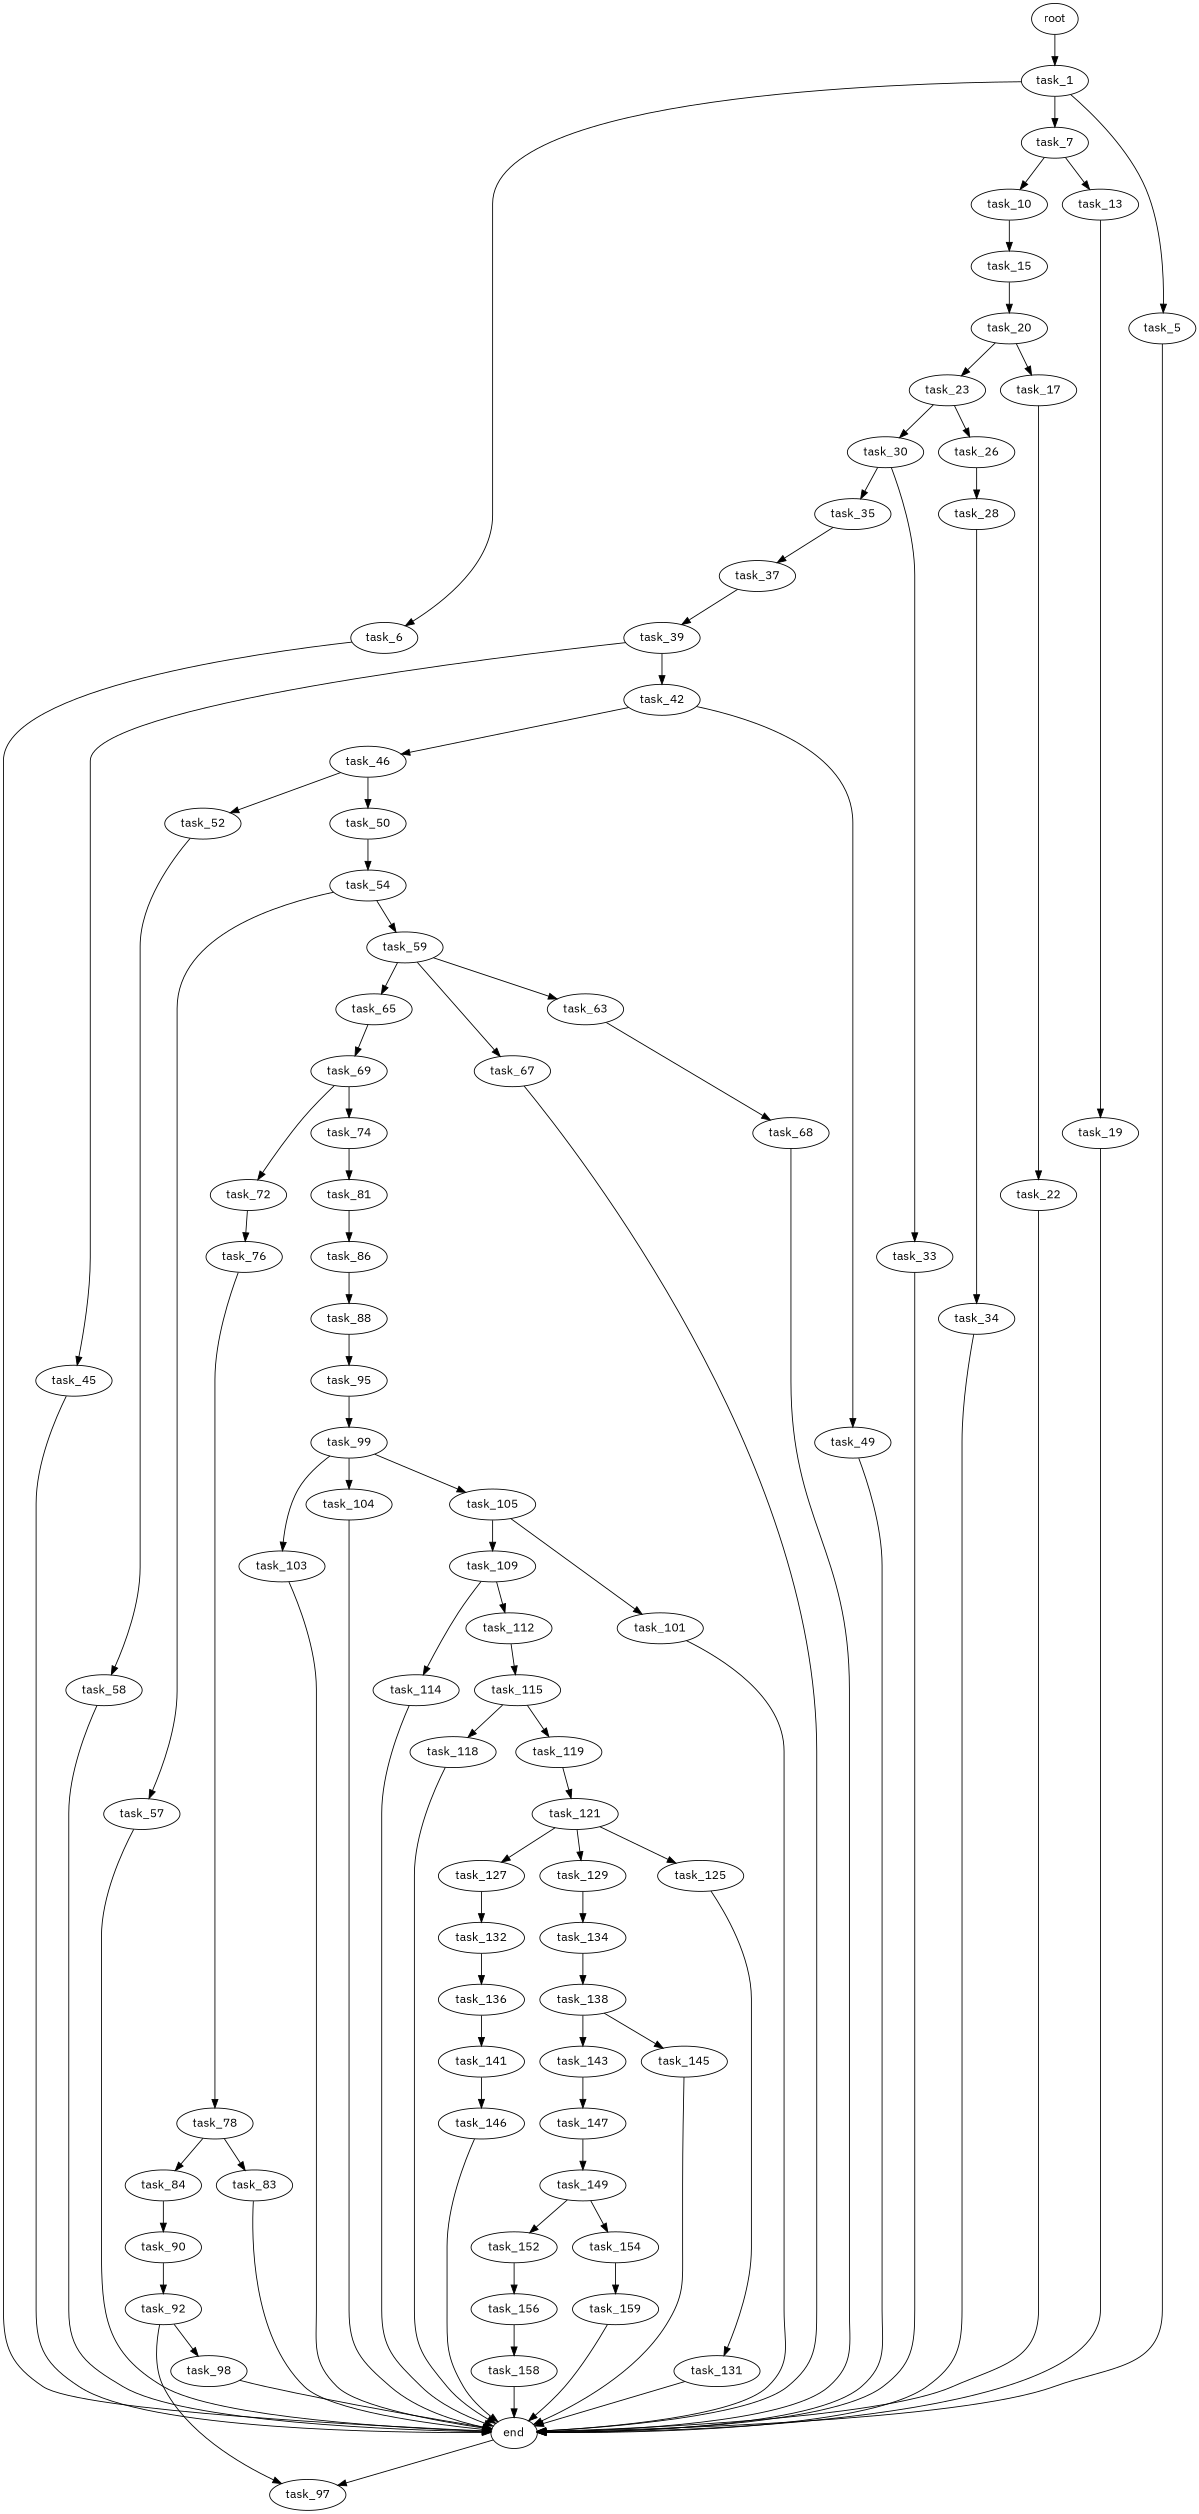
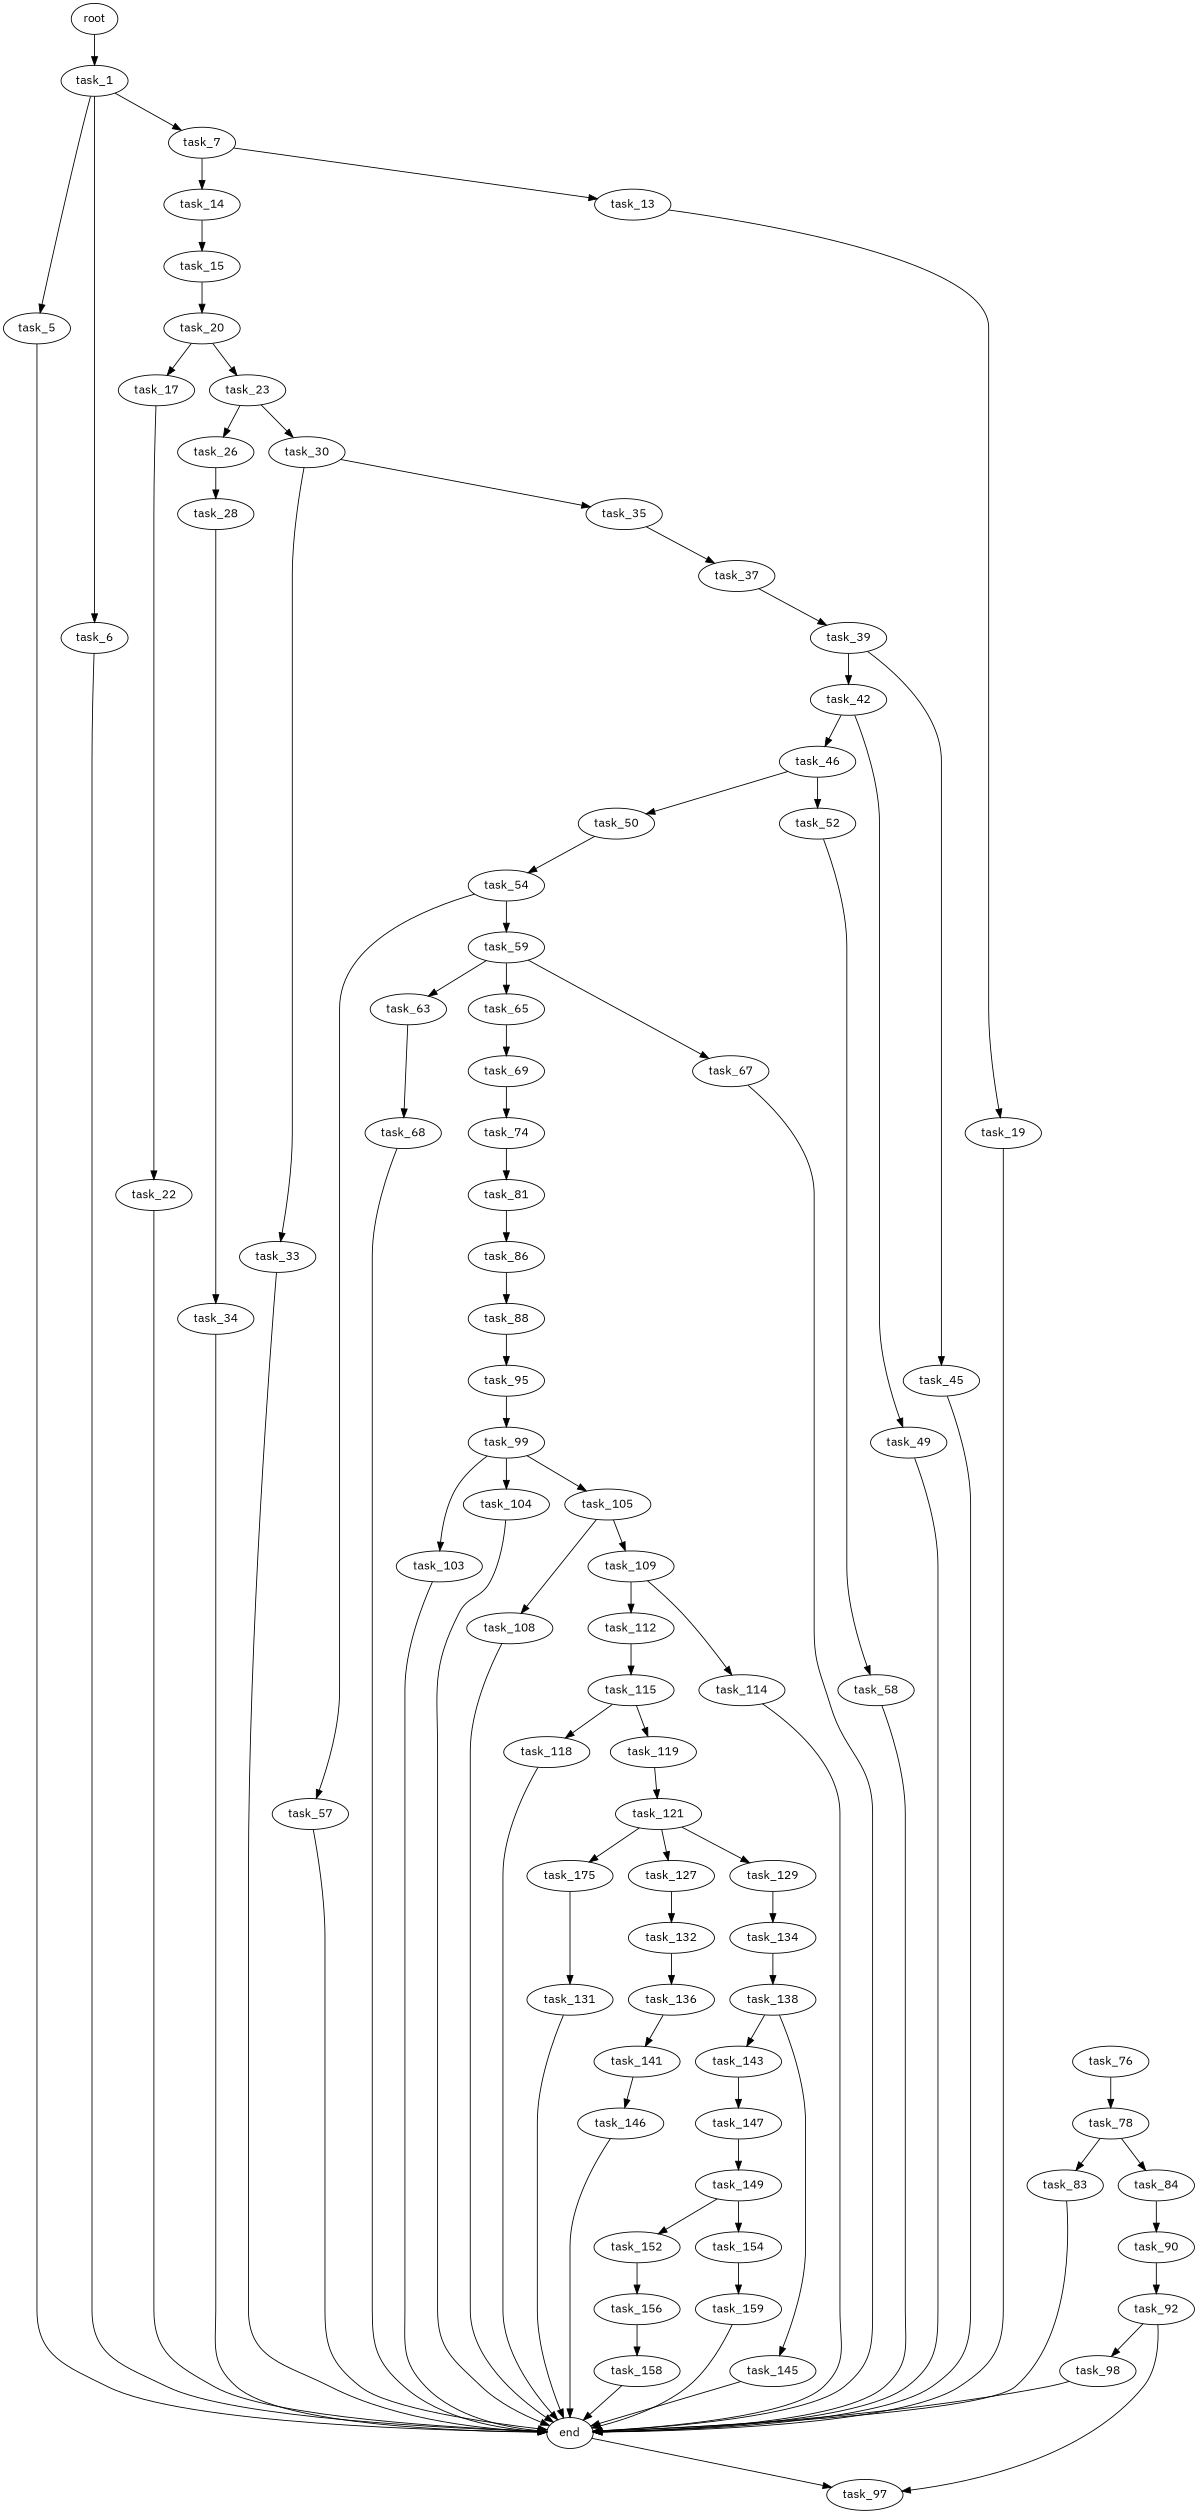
(1009, 205) -> (202, 205)
(248, 1195) -> none
(660, 1628) -> (510, 1628)
(701, 1876) -> (570, 1876)
